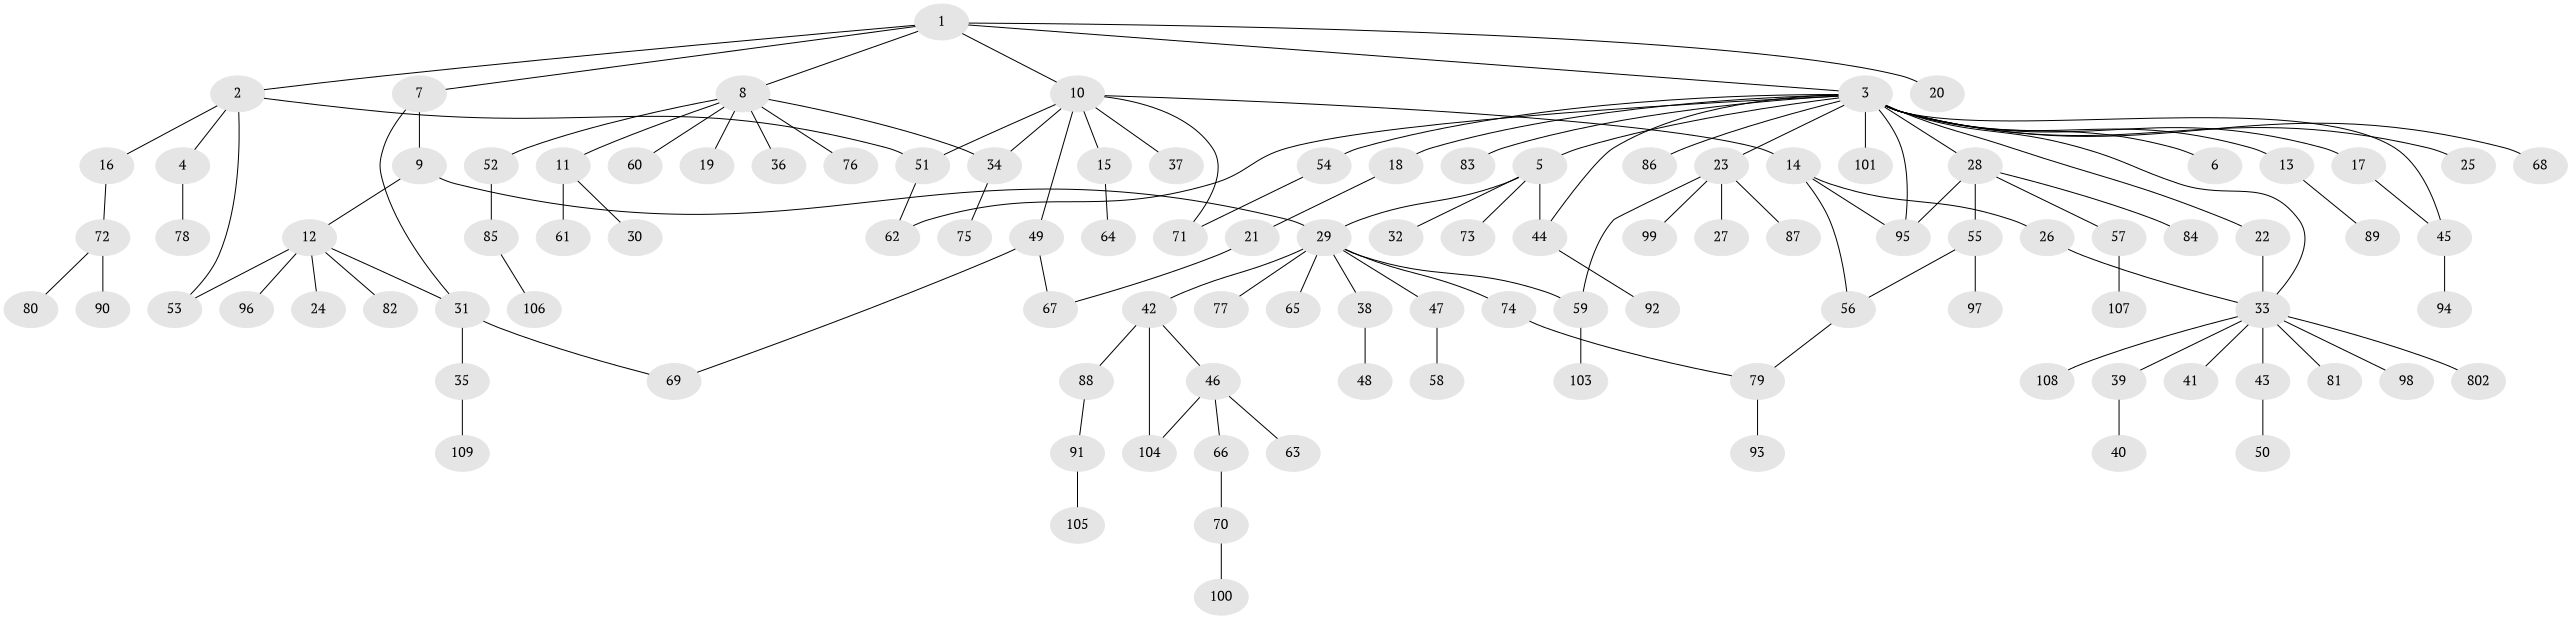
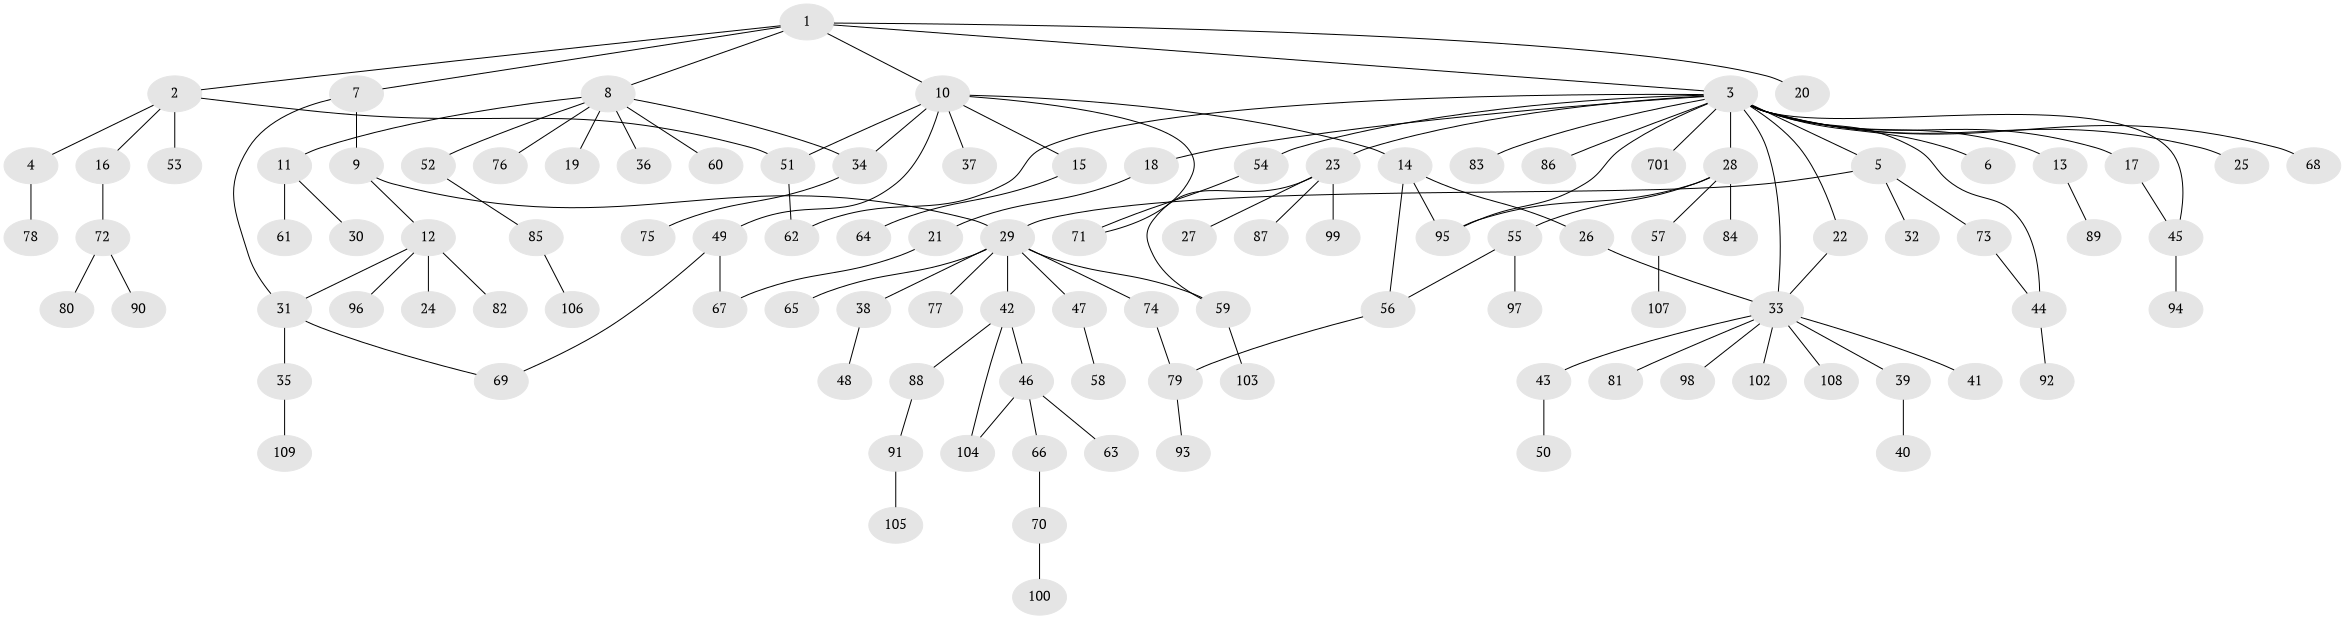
(1865, 166) -> (1659, 166)
(1540, 202) -> (2012, 274)
(242, 274) -> none
(2479, 381) -> (1760, 381)
